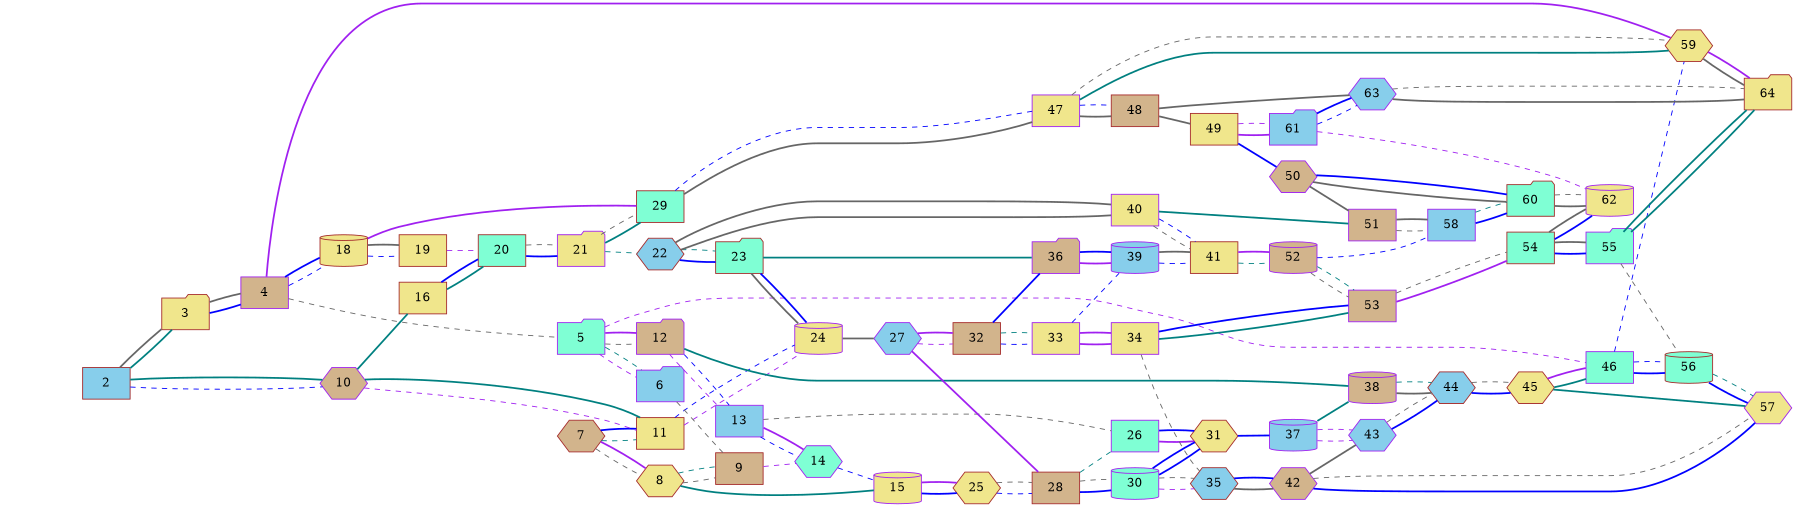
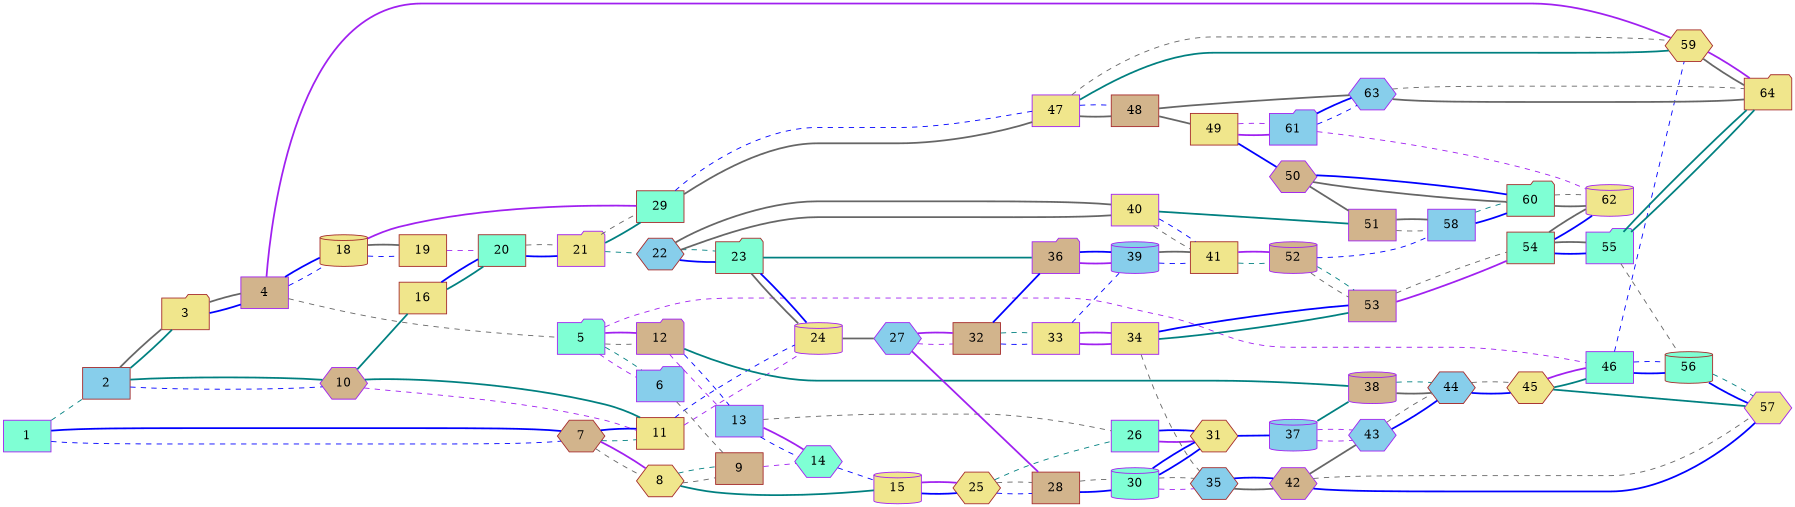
none -> (27, 436)
(1096, 462) -> (1052, 458)
